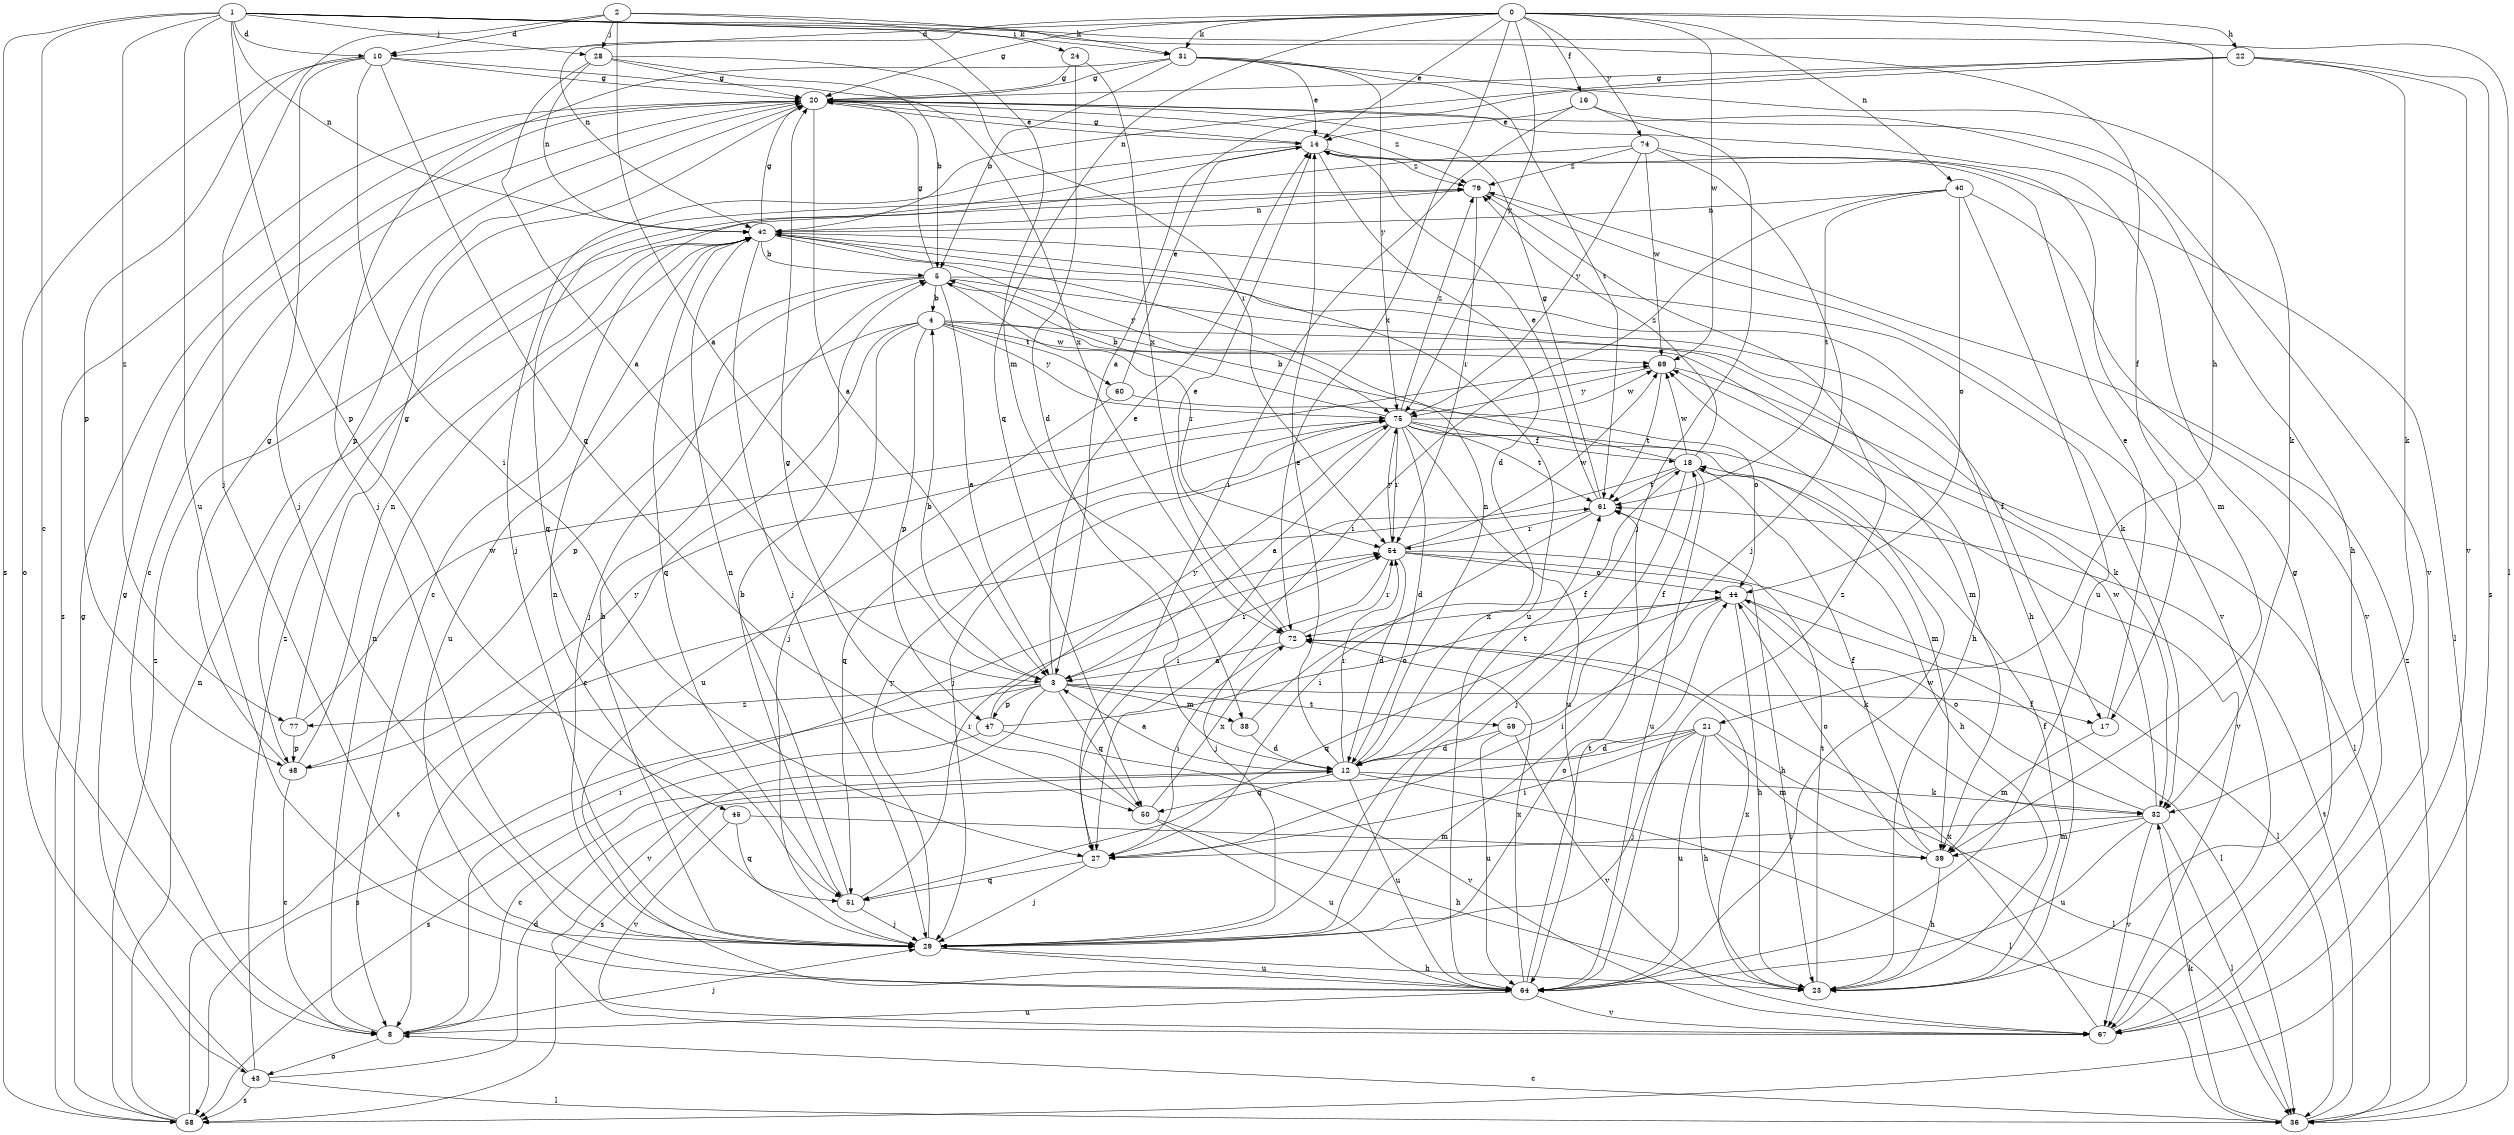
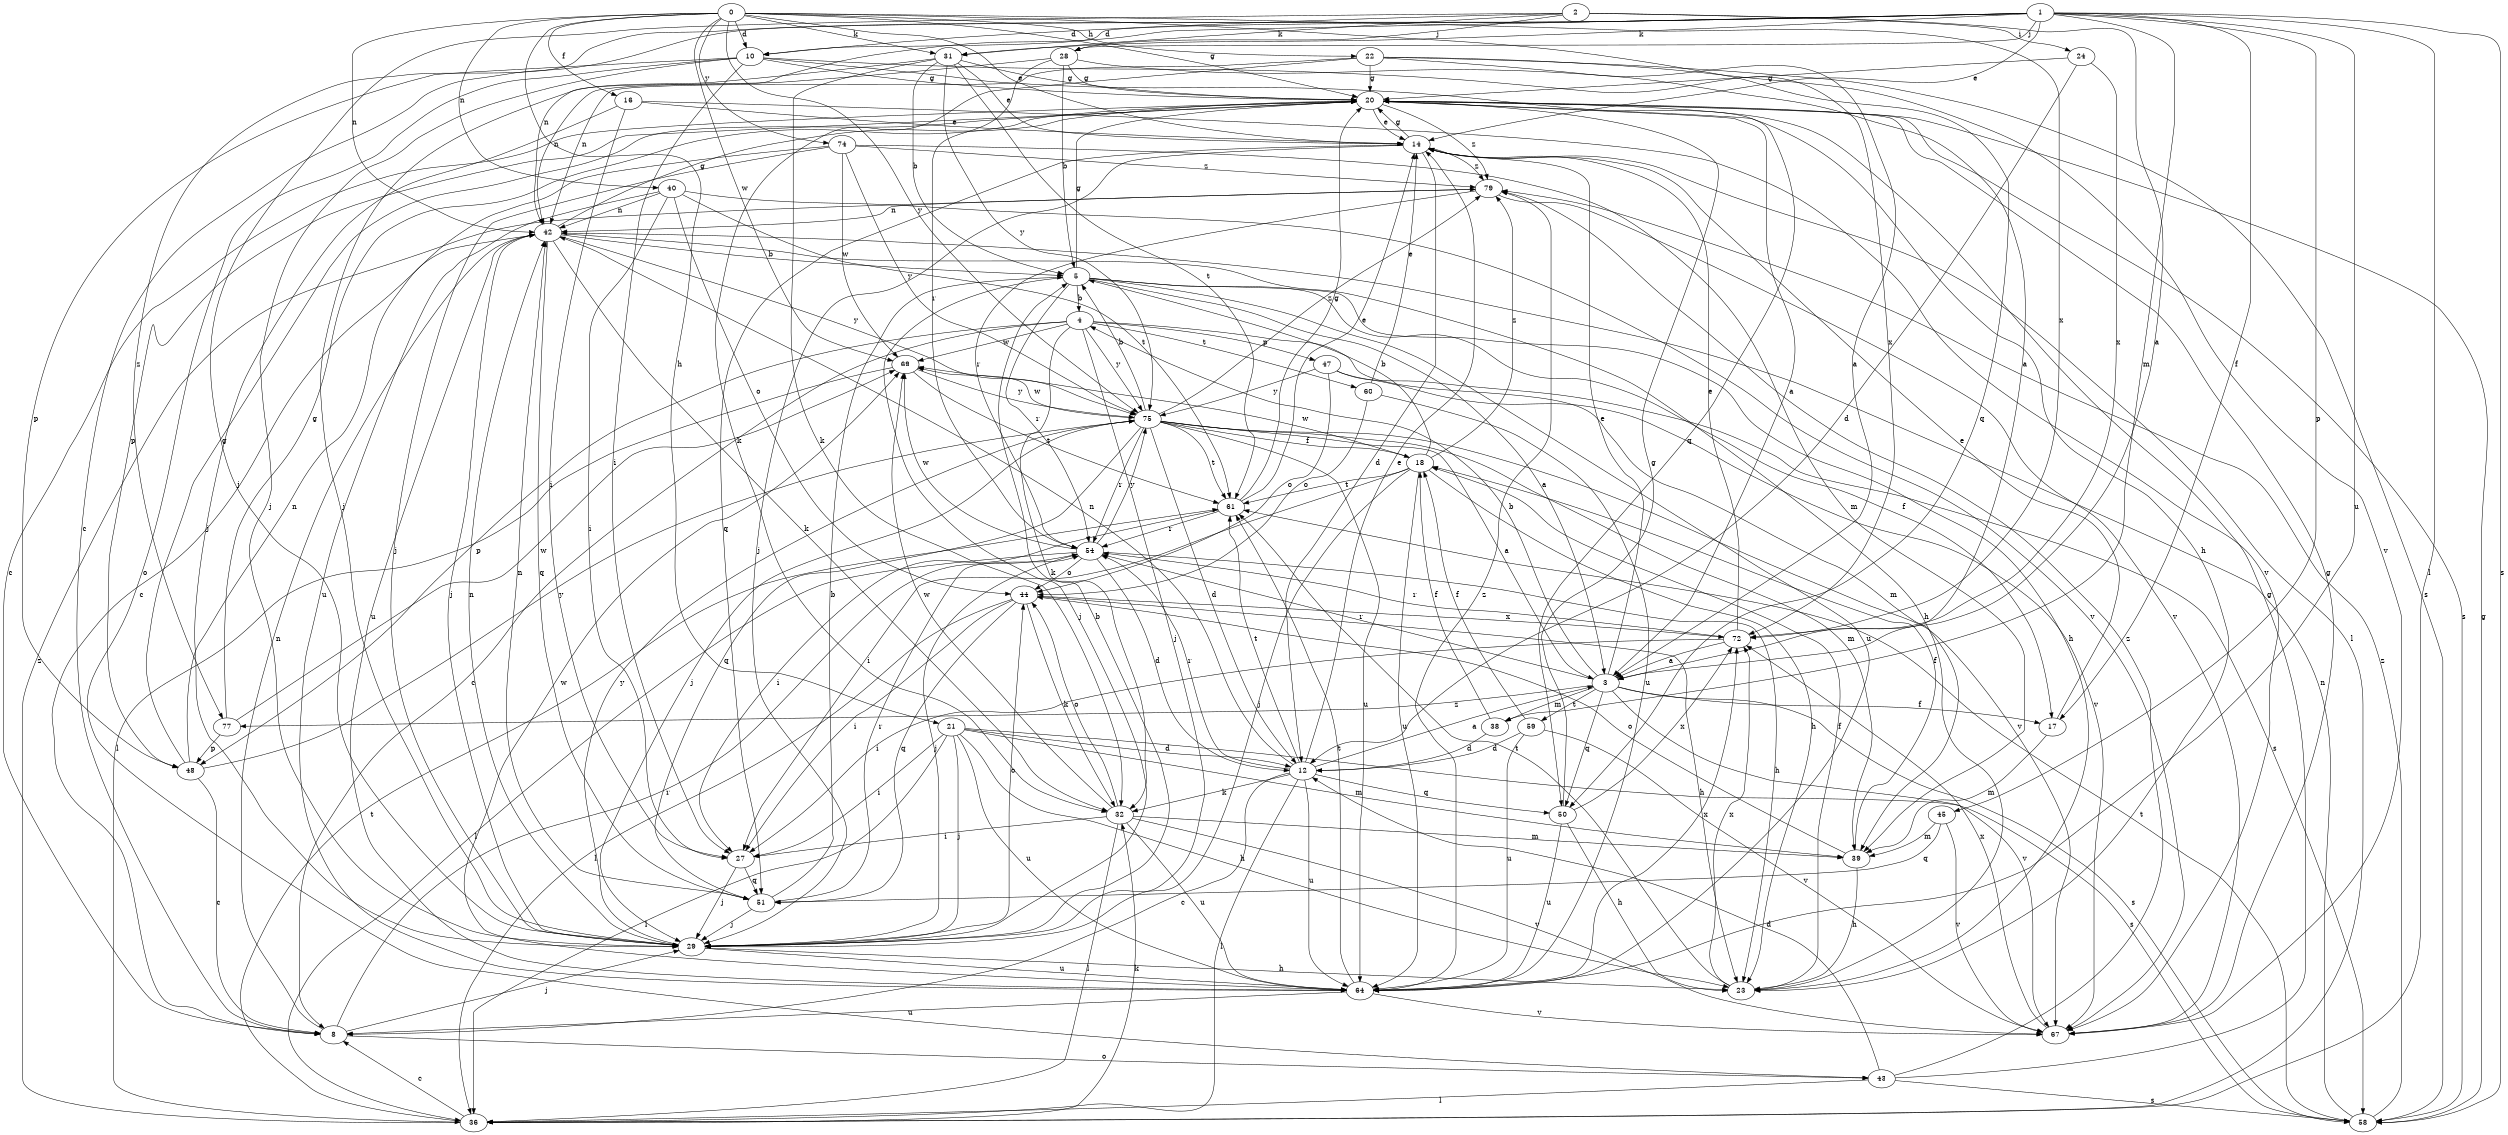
none -> (1747, 87)
(1759, 331) -> (1505, 336)
(1015, 695) -> none
